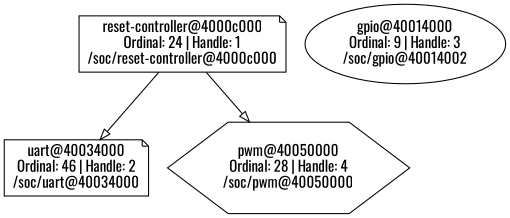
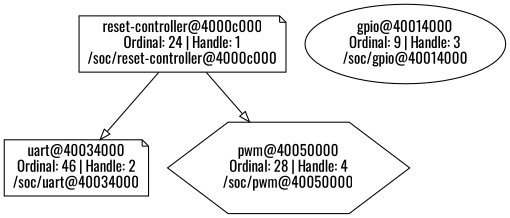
(405, 44) -> (405, 44)
